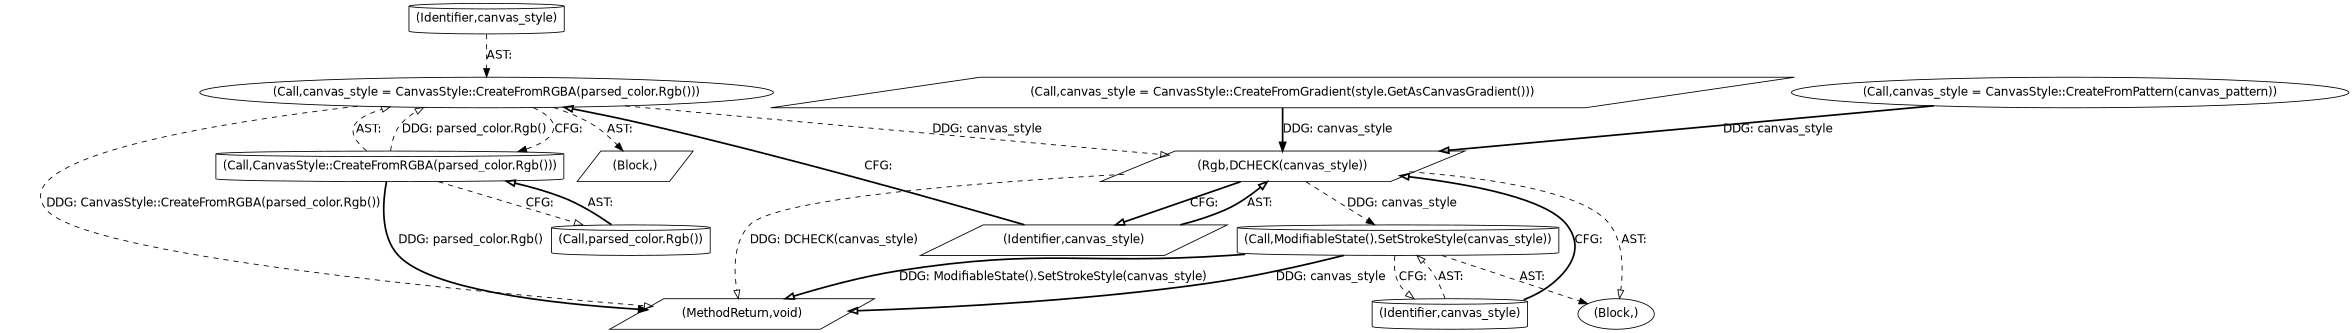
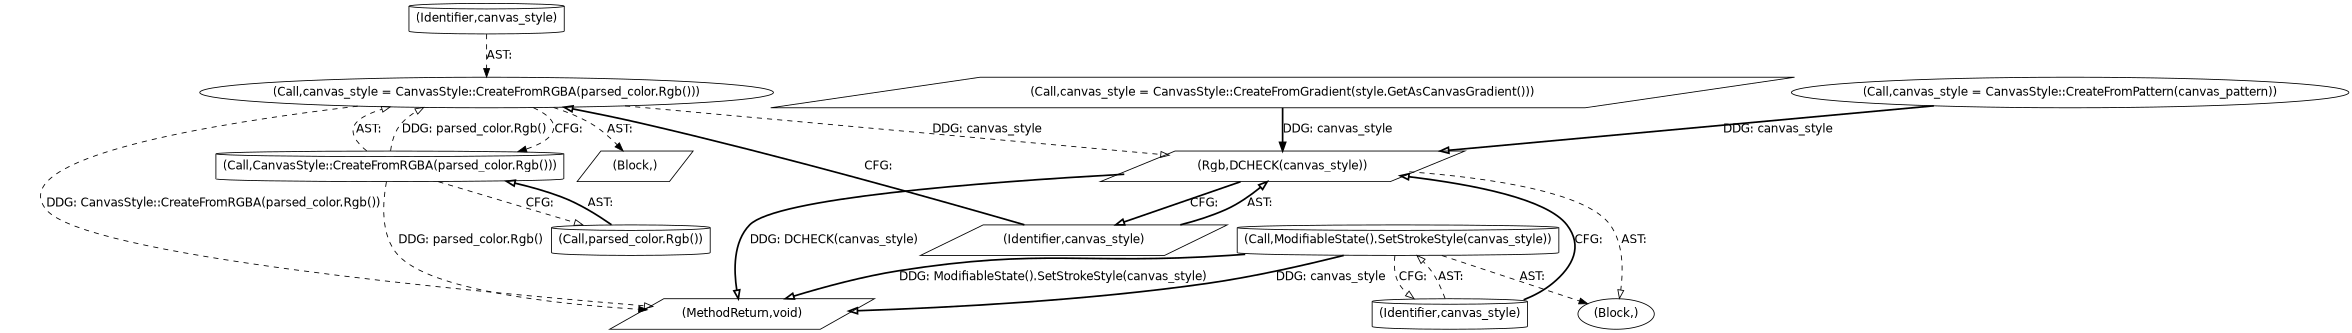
(889, 193) -> (889, 193)
(1337, 201) -> none
(453, 282) -> (453, 282)
